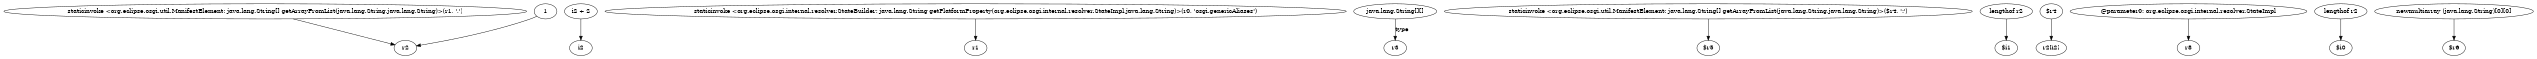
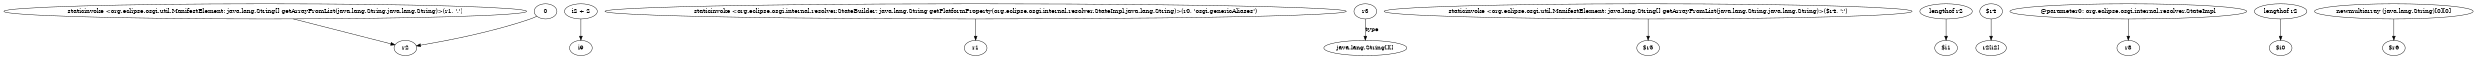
(546, 11) -> (546, 11)
(1395, 28) -> (1365, 28)
(581, 48) -> (581, 48)
